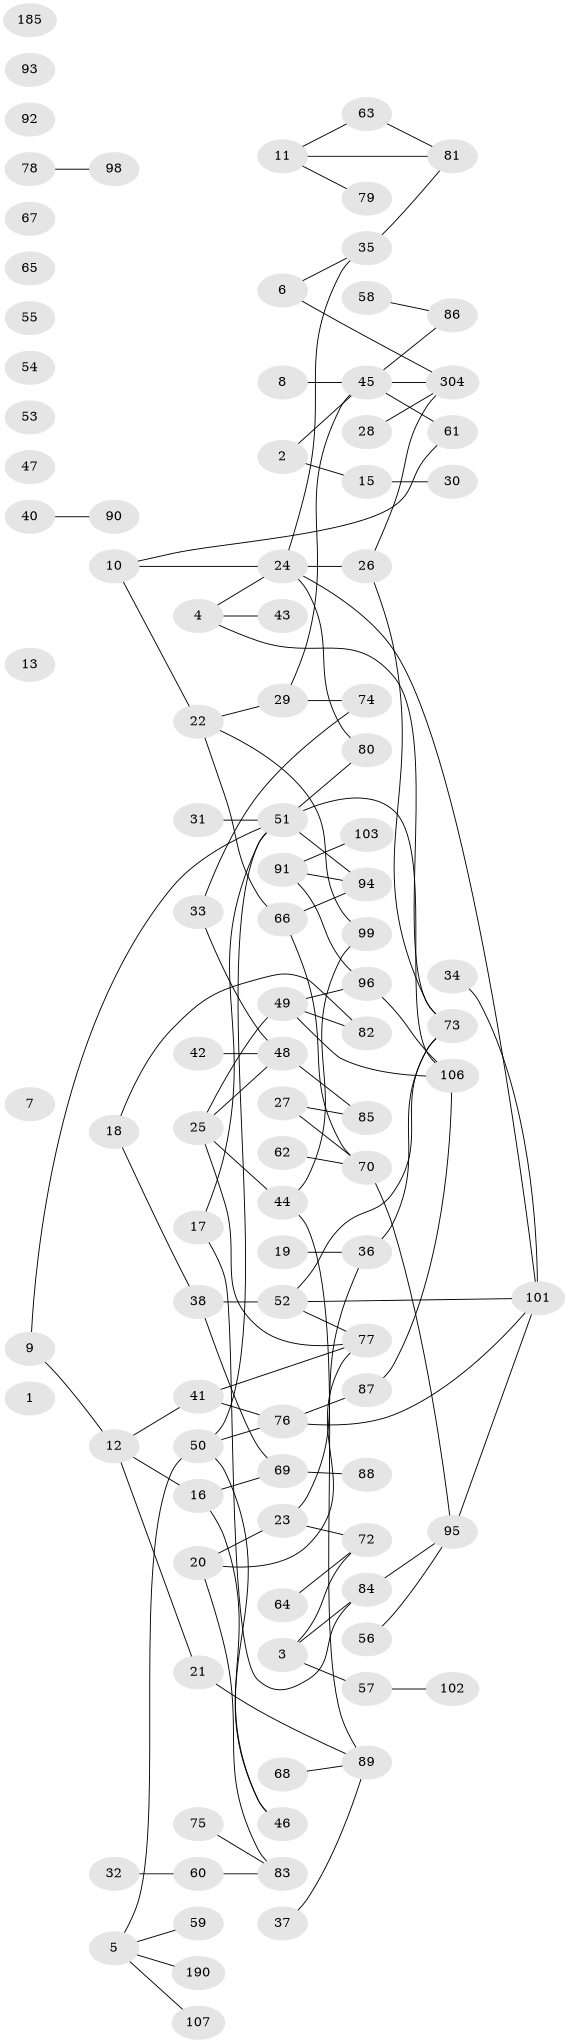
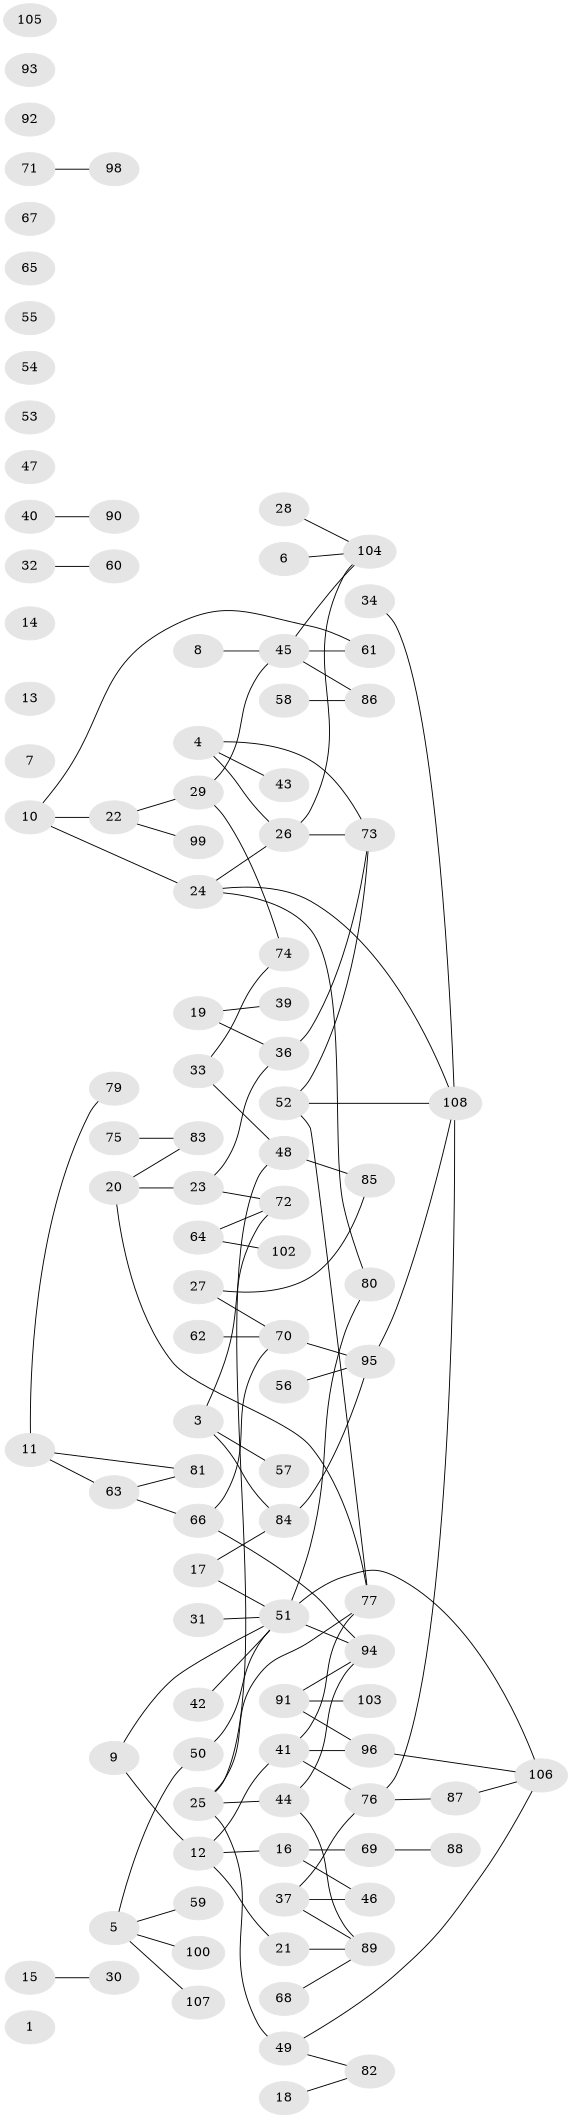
(30, 20) -> (30, 20)
(30, 169) -> (30, 169)
(367, 248) -> none
(453, 382) -> (370, 552)
(283, 457) -> none
(241, 591) -> (241, 789)
none -> (30, 623)
(229, 811) -> (156, 1507)
(334, 992) -> (328, 1751)
none -> (284, 1004)
(247, 1054) -> (238, 1664)
(323, 1125) -> (326, 1733)
(538, 1298) -> (455, 1103)
(198, 1302) -> none
(240, 1434) -> (330, 1844)
(247, 1598) -> (325, 1900)
(409, 1689) -> (236, 1244)
(241, 1874) -> none
(198, 1973) -> (198, 1953)
